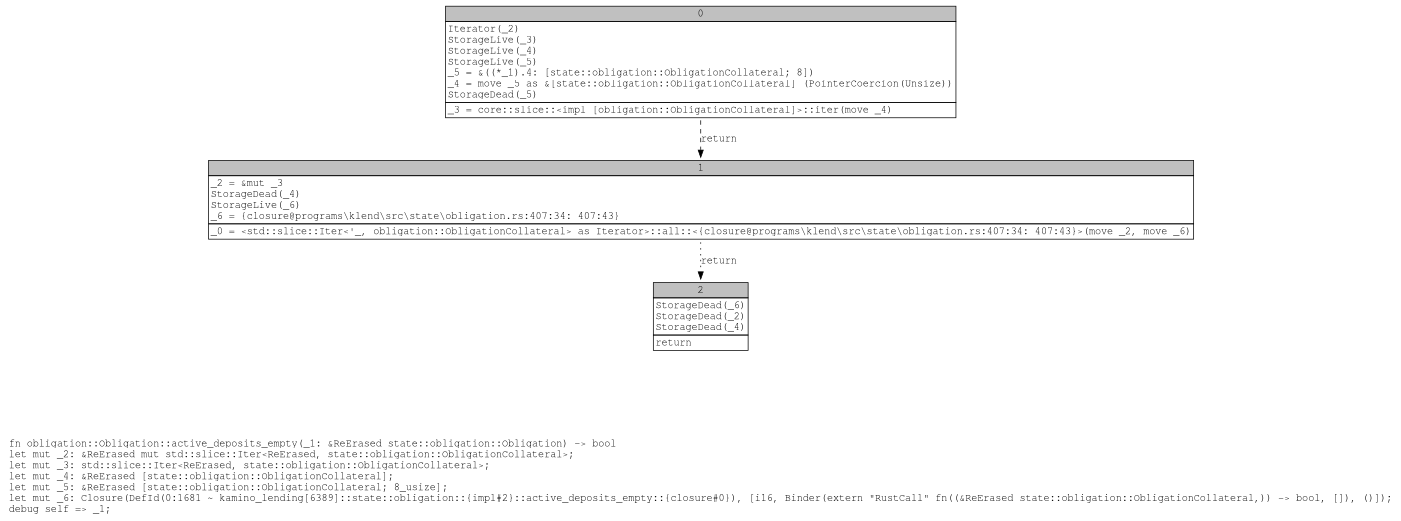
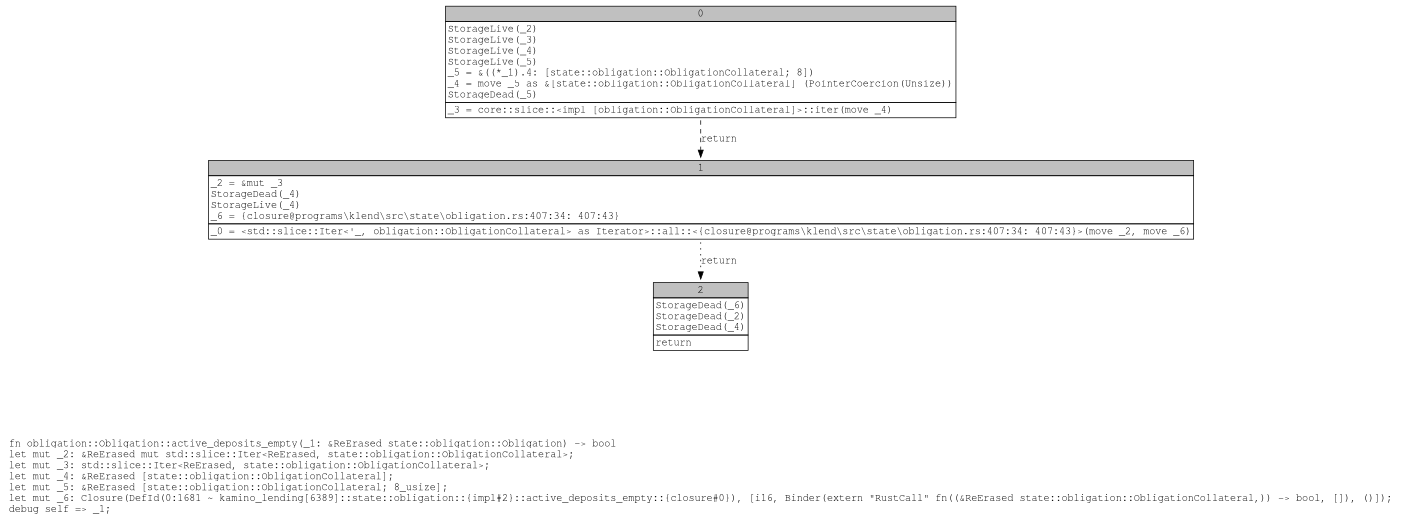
(484, 29) -> (493, 29)
(256, 205) -> (256, 205)
